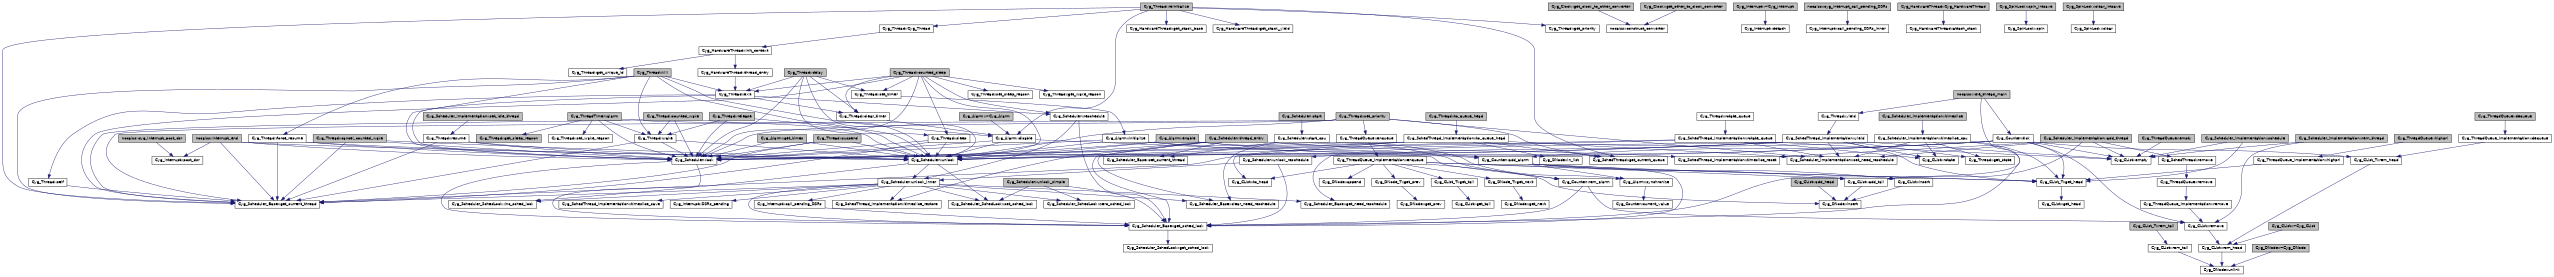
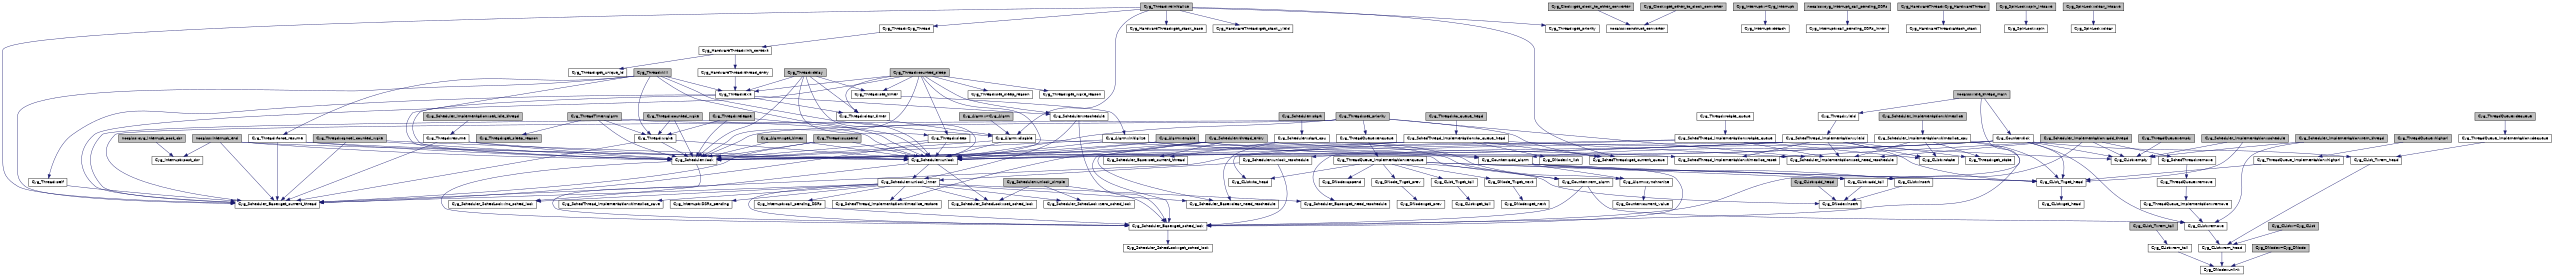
(580, 138) -> none
(1987, 150) -> (1778, 149)
